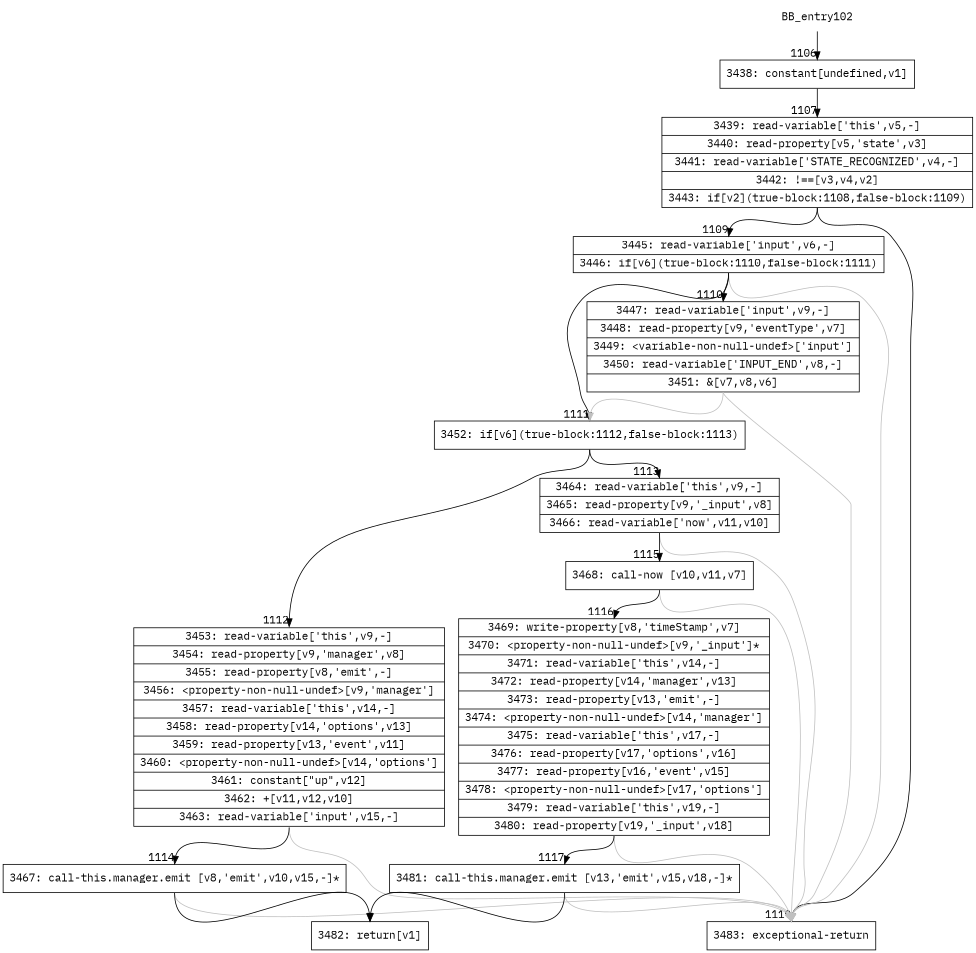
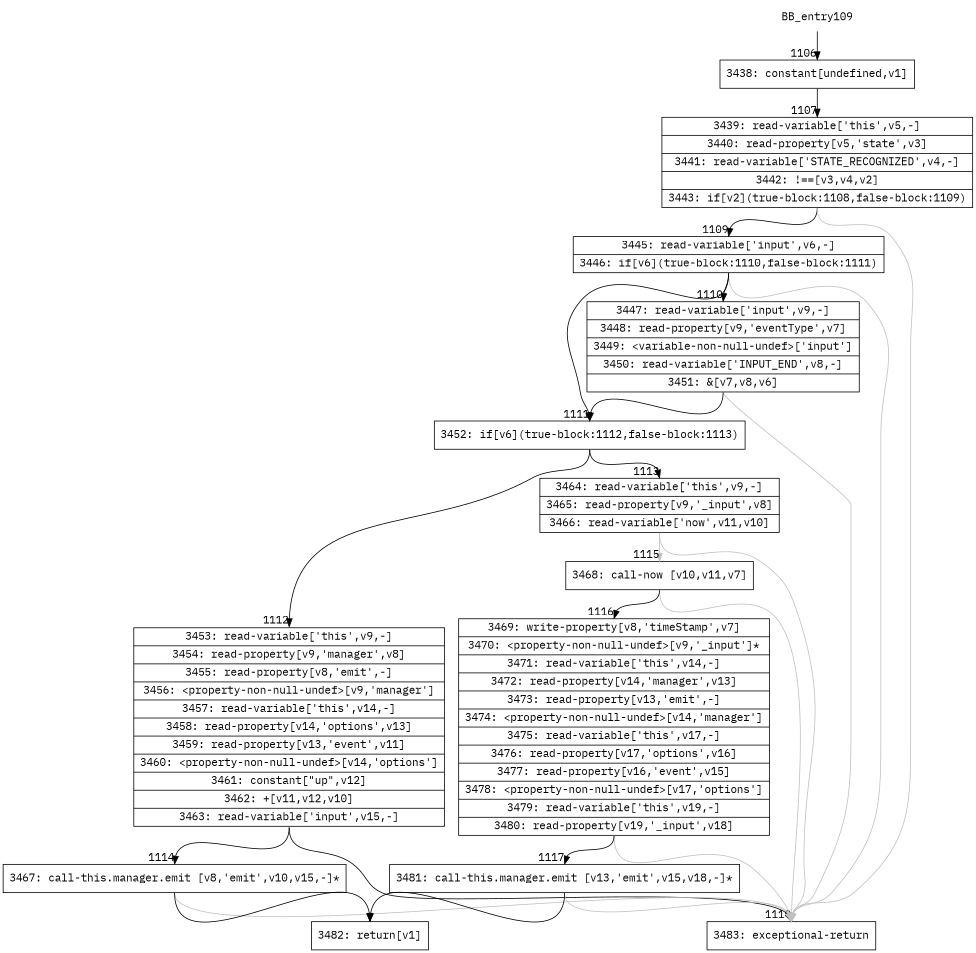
(817, 17) -> (817, 17)
(660, 407) -> (660, 407)
(660, 543) -> (660, 543)
(911, 560) -> (911, 560)
(525, 898) -> (525, 898)
